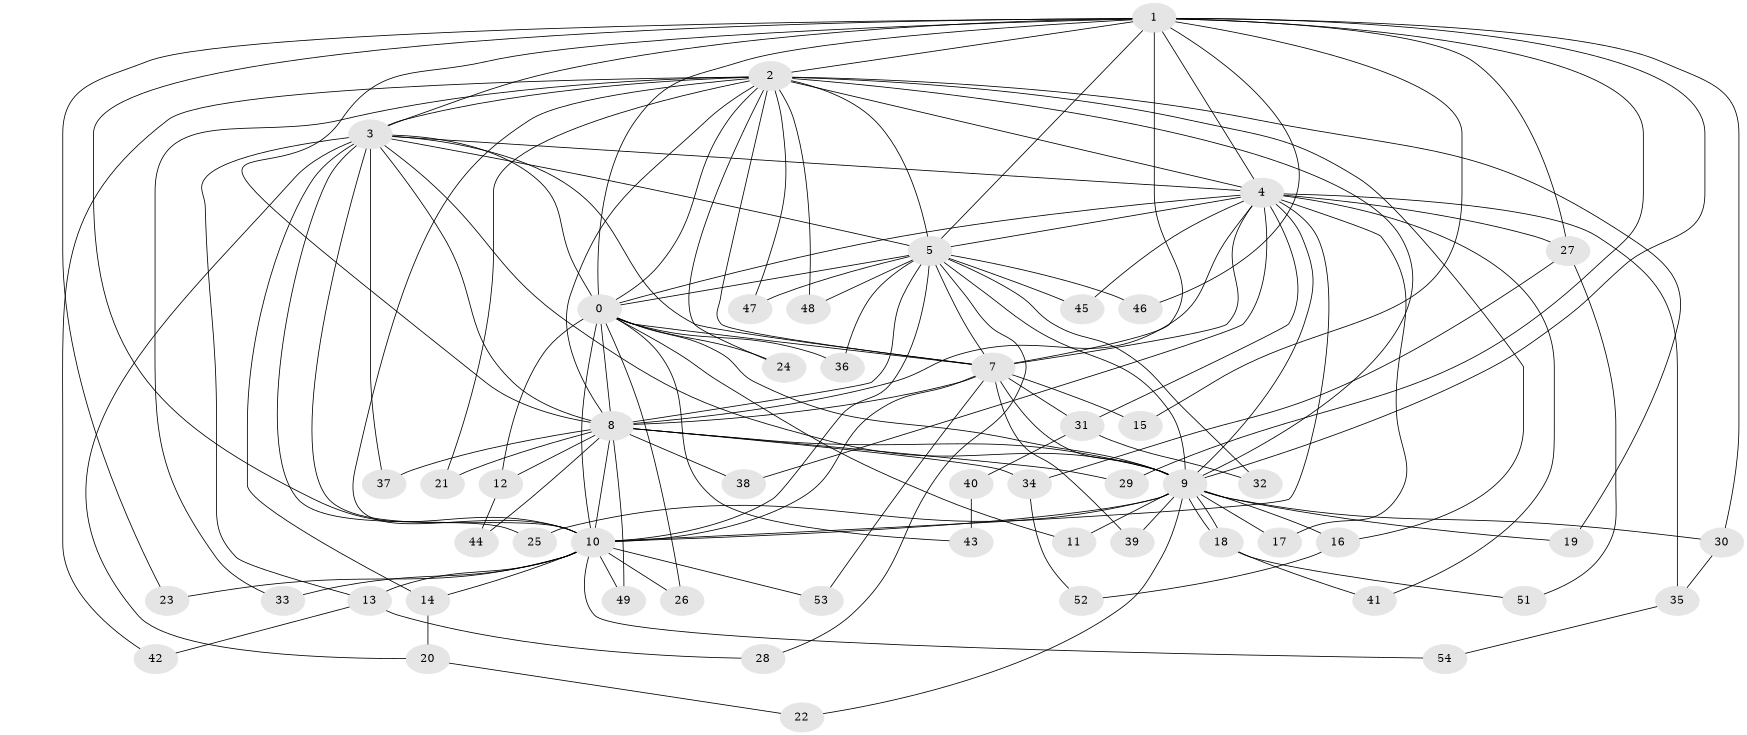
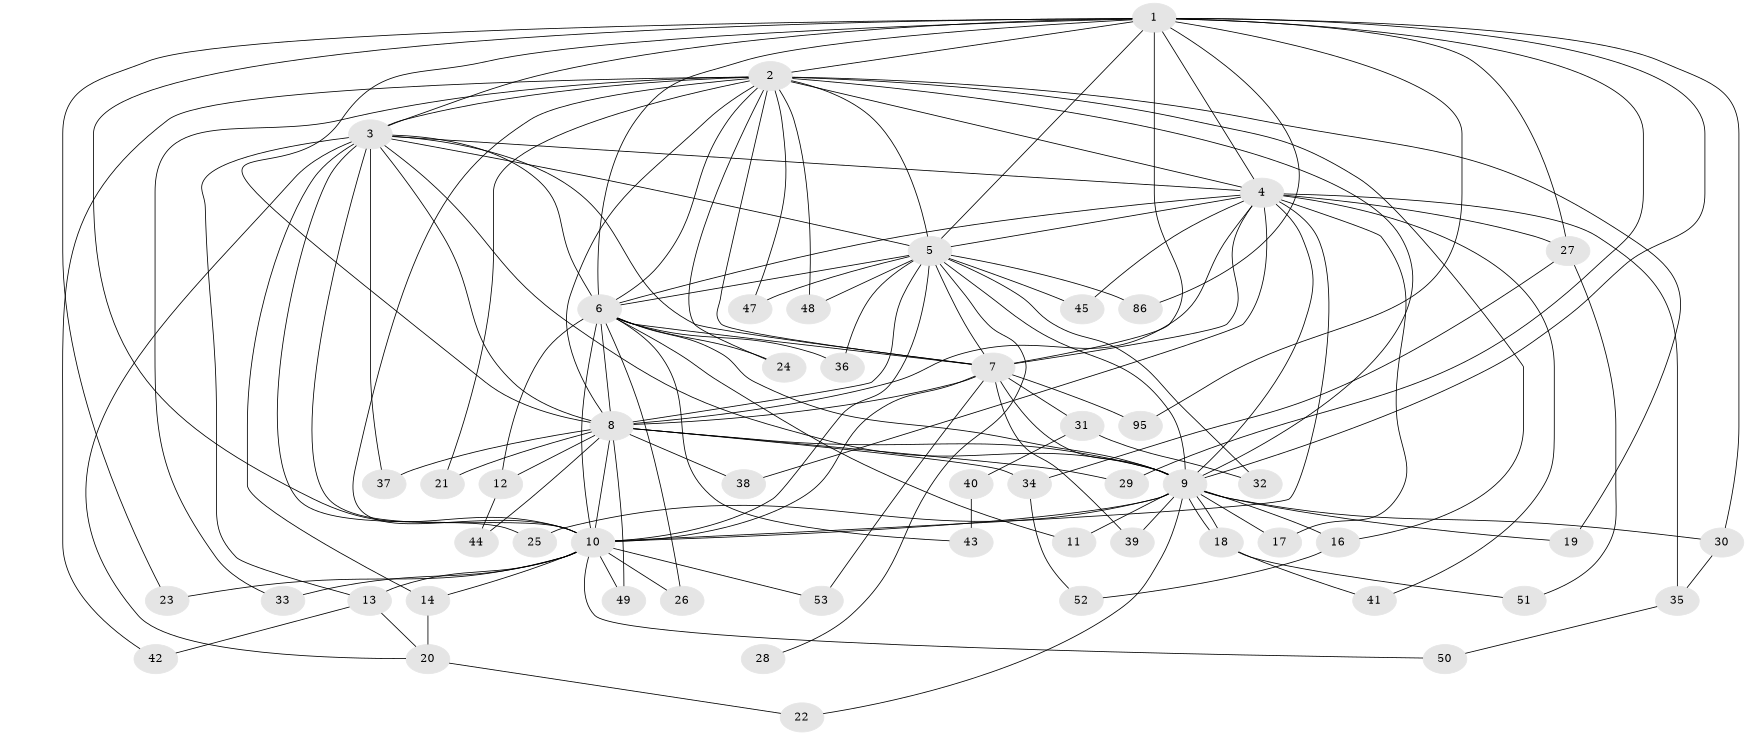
(600, 309) -> (600, 309)
(1140, 309) -> (1140, 309)
(1251, 344) -> none
(1140, 426) -> (1140, 426)
(562, 646) -> (399, 630)
(1445, 659) -> (1445, 659)
